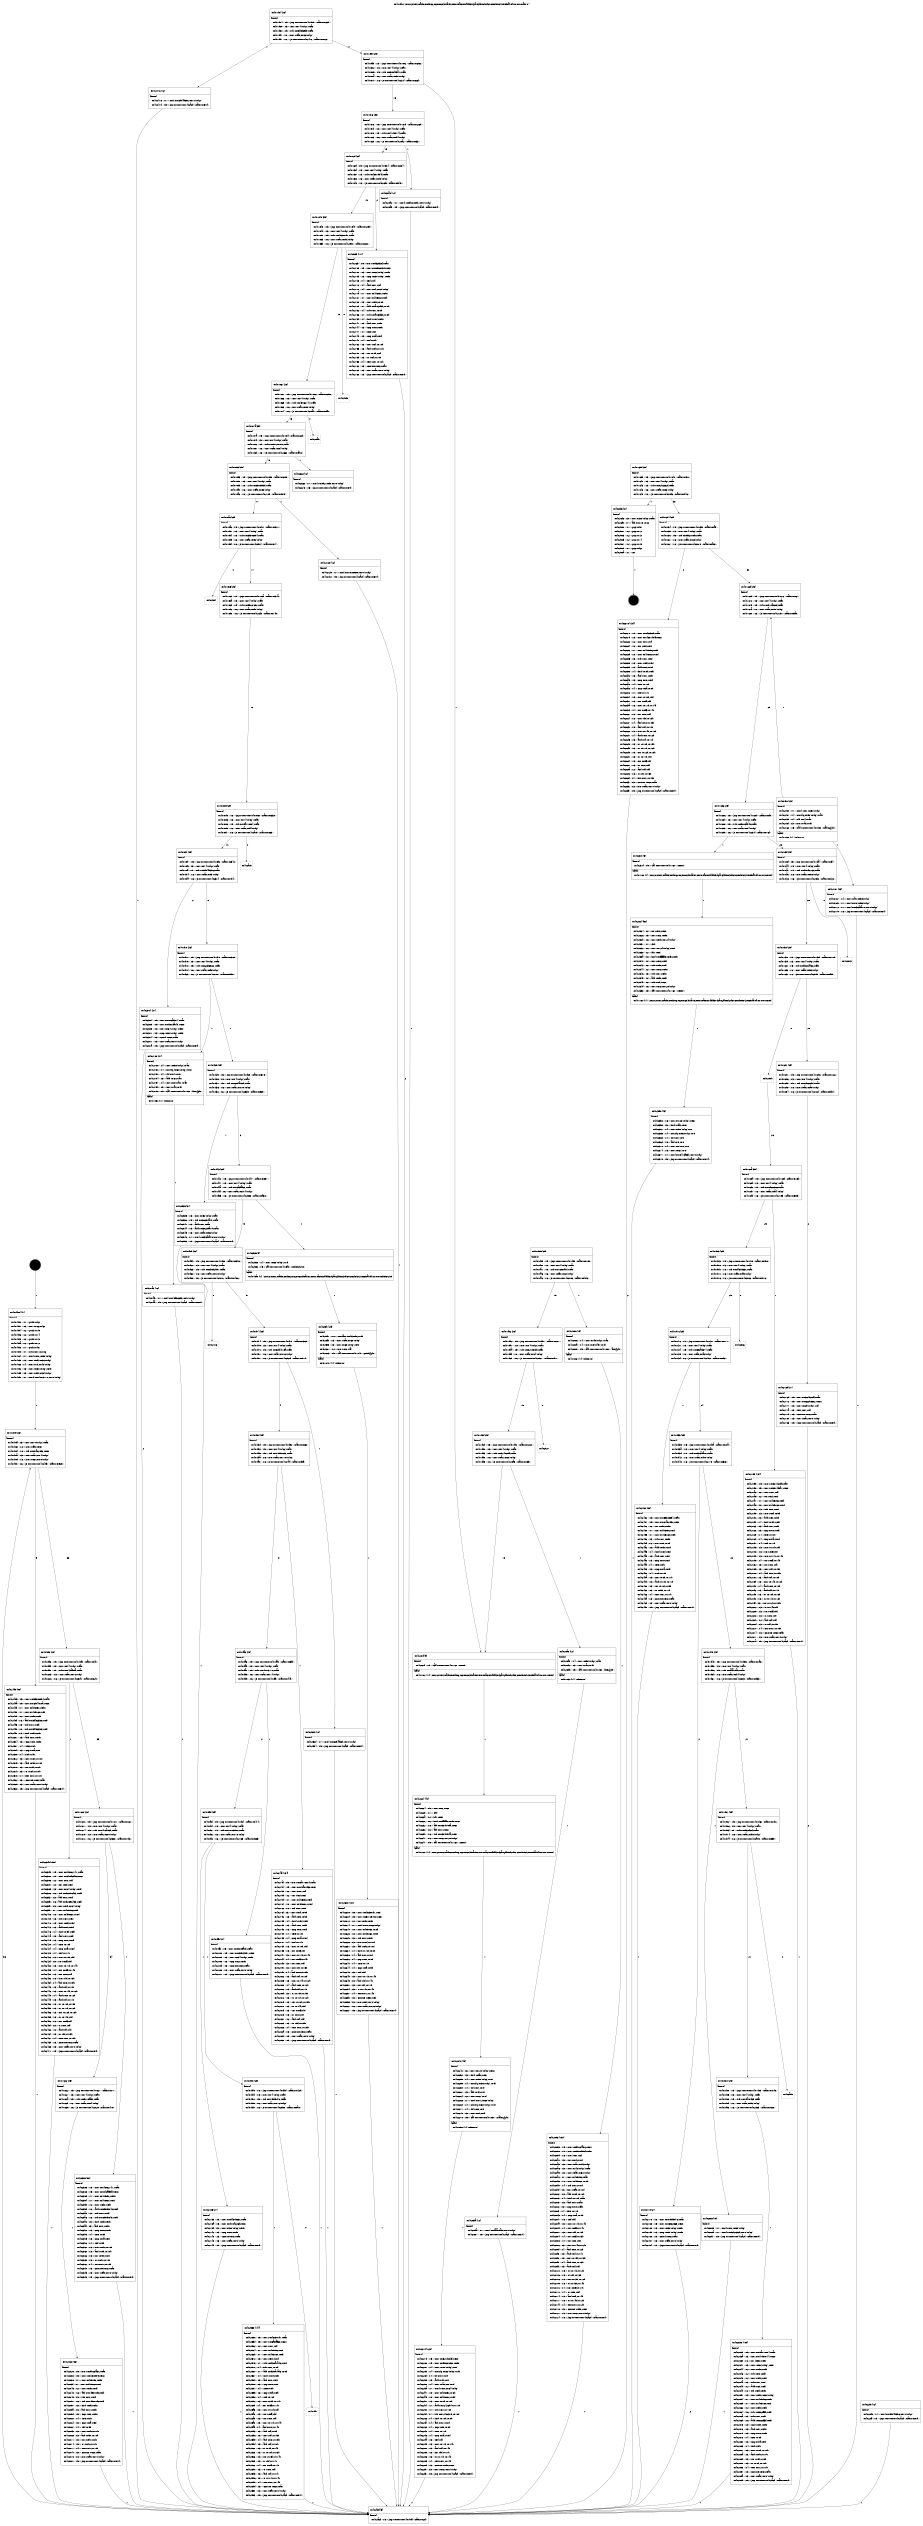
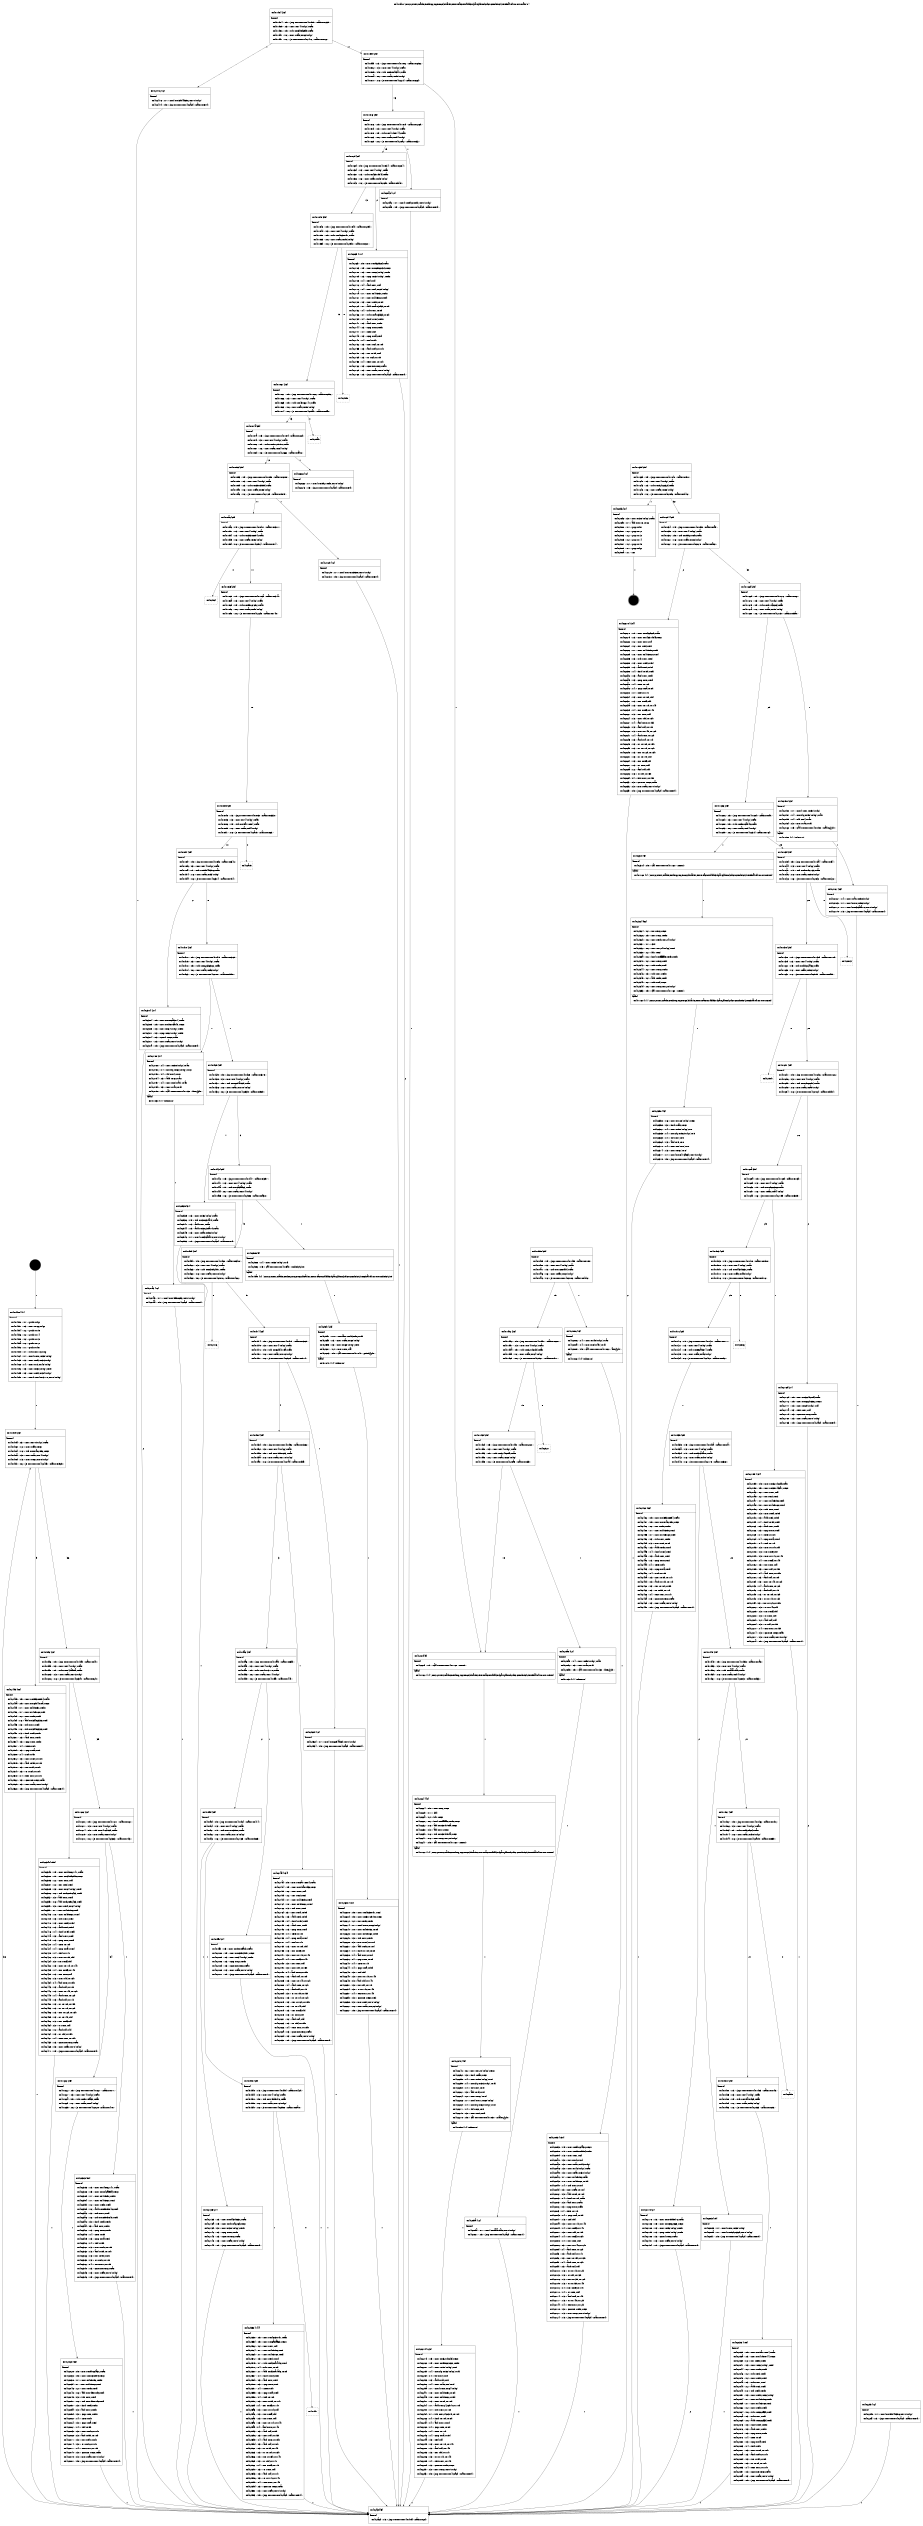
(776, 708) -> (804, 705)
(769, 1123) -> (789, 1130)
(700, 1396) -> none
